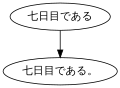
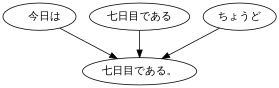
none -> (40, 17)
none -> (240, 17)
